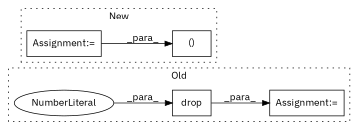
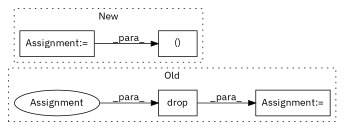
(64, 103) -> (57, 103)
